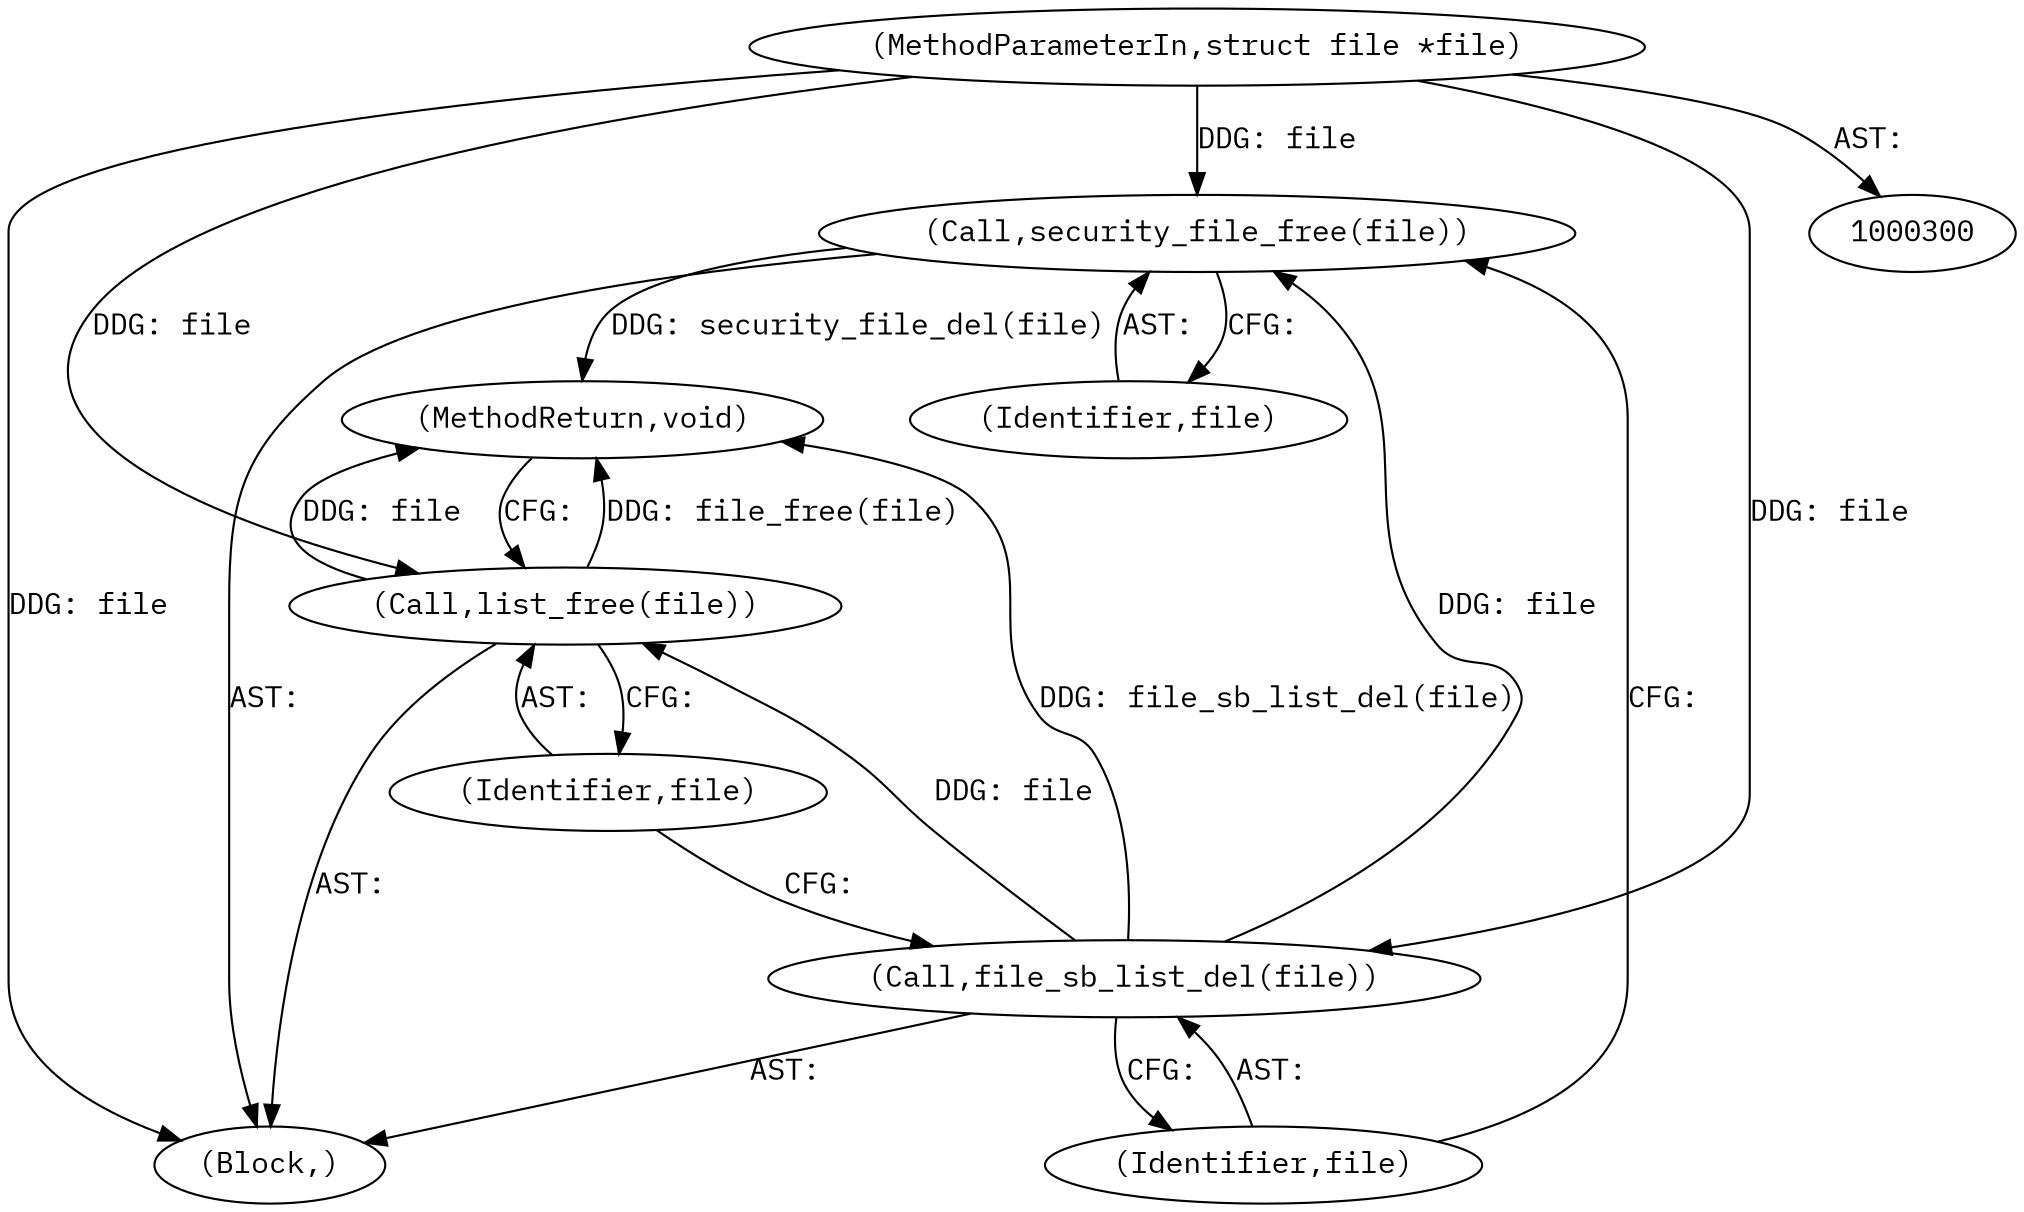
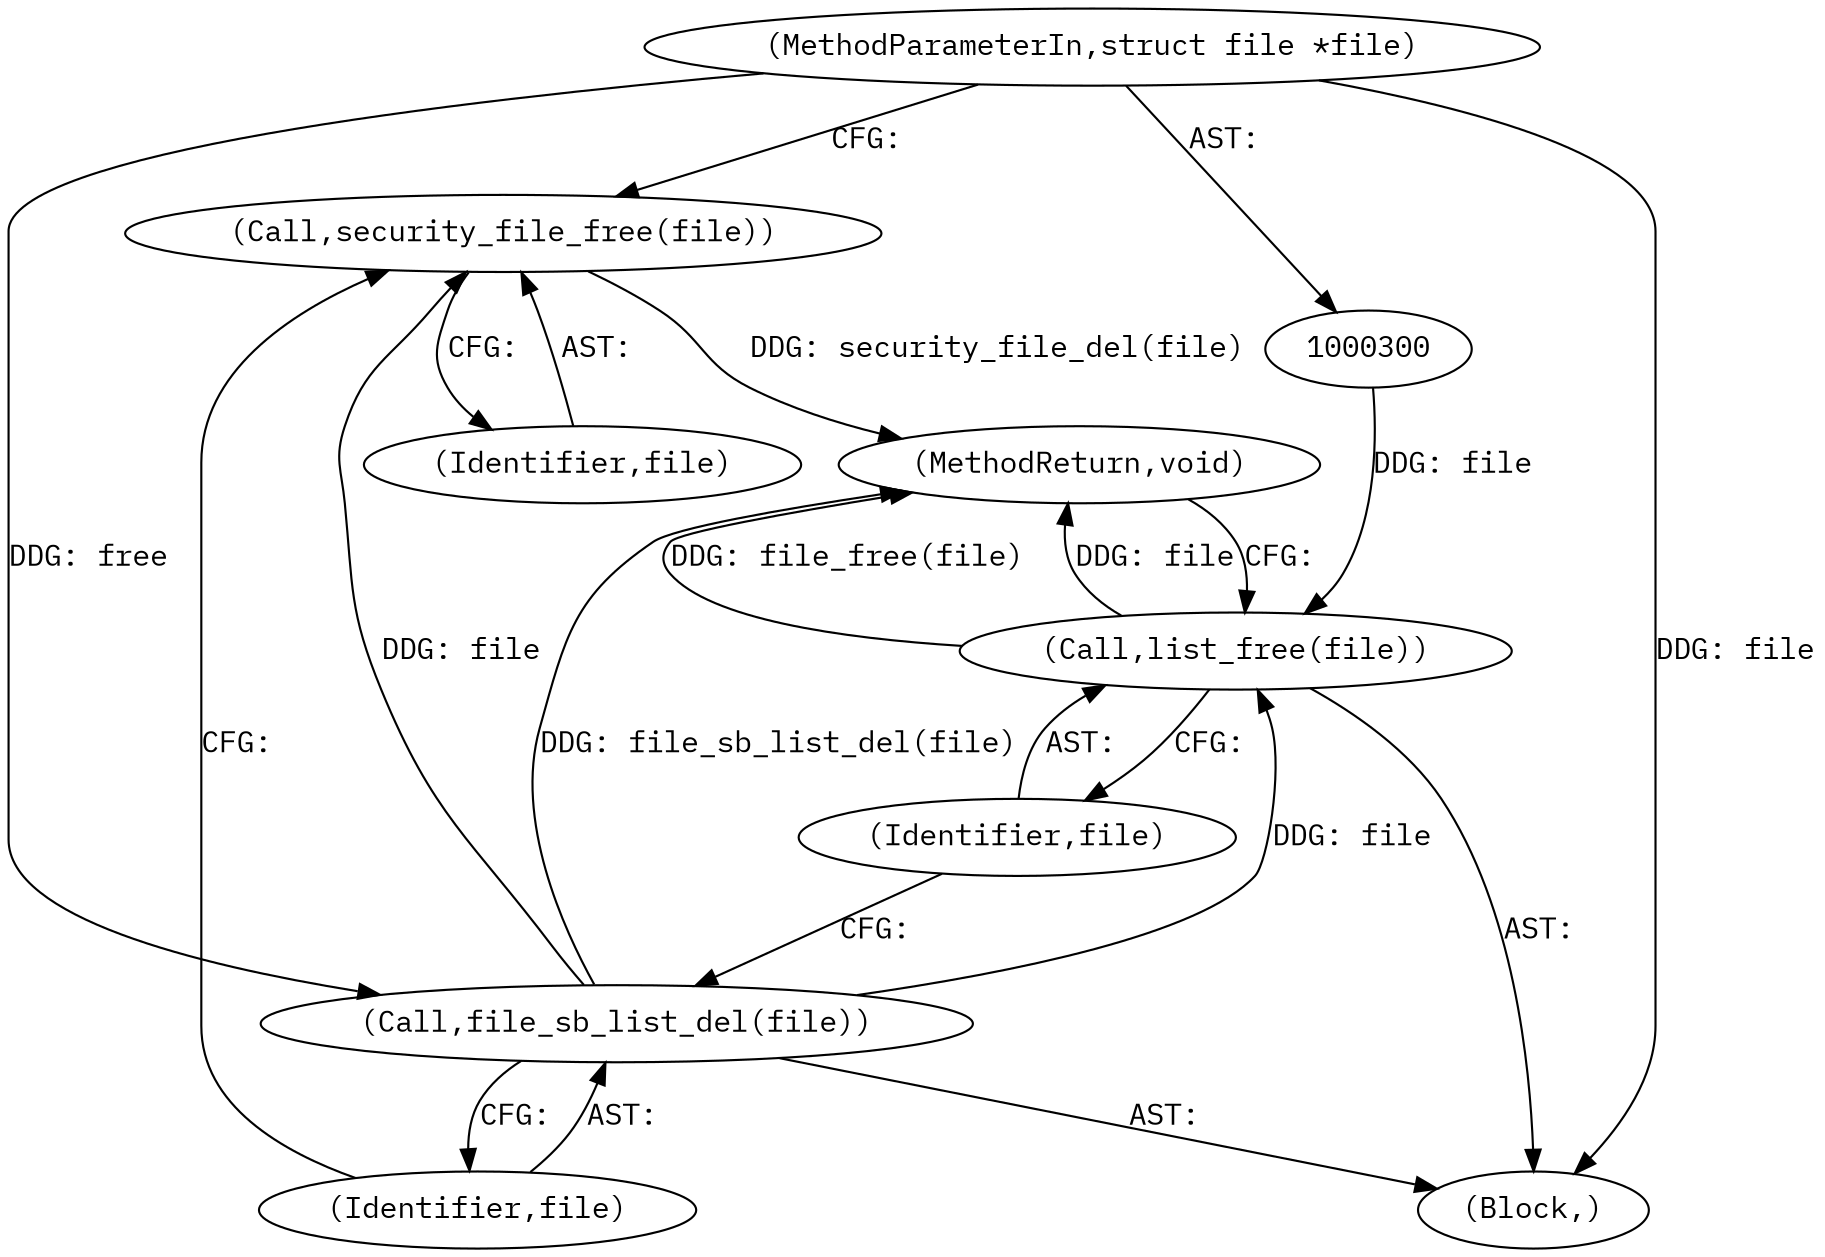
(1278, 140) -> (876, 140)
(261, 211) -> (1369, 500)
(262, 449) -> none
(1830, 513) -> (89, 558)
